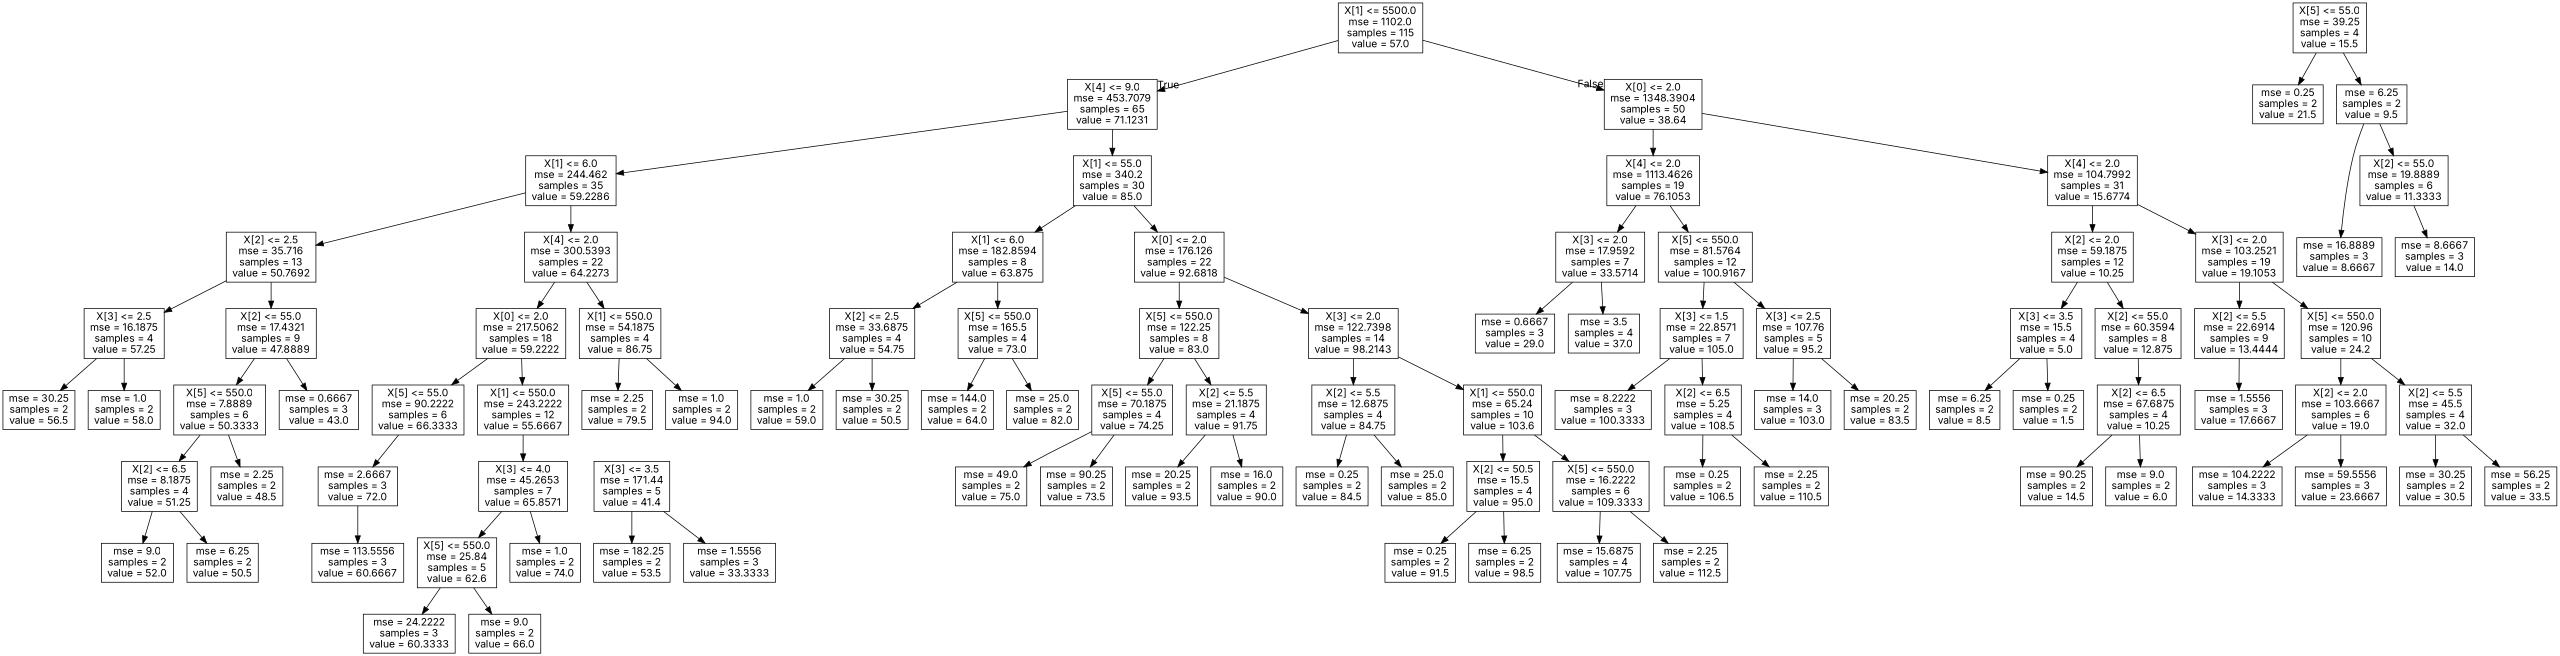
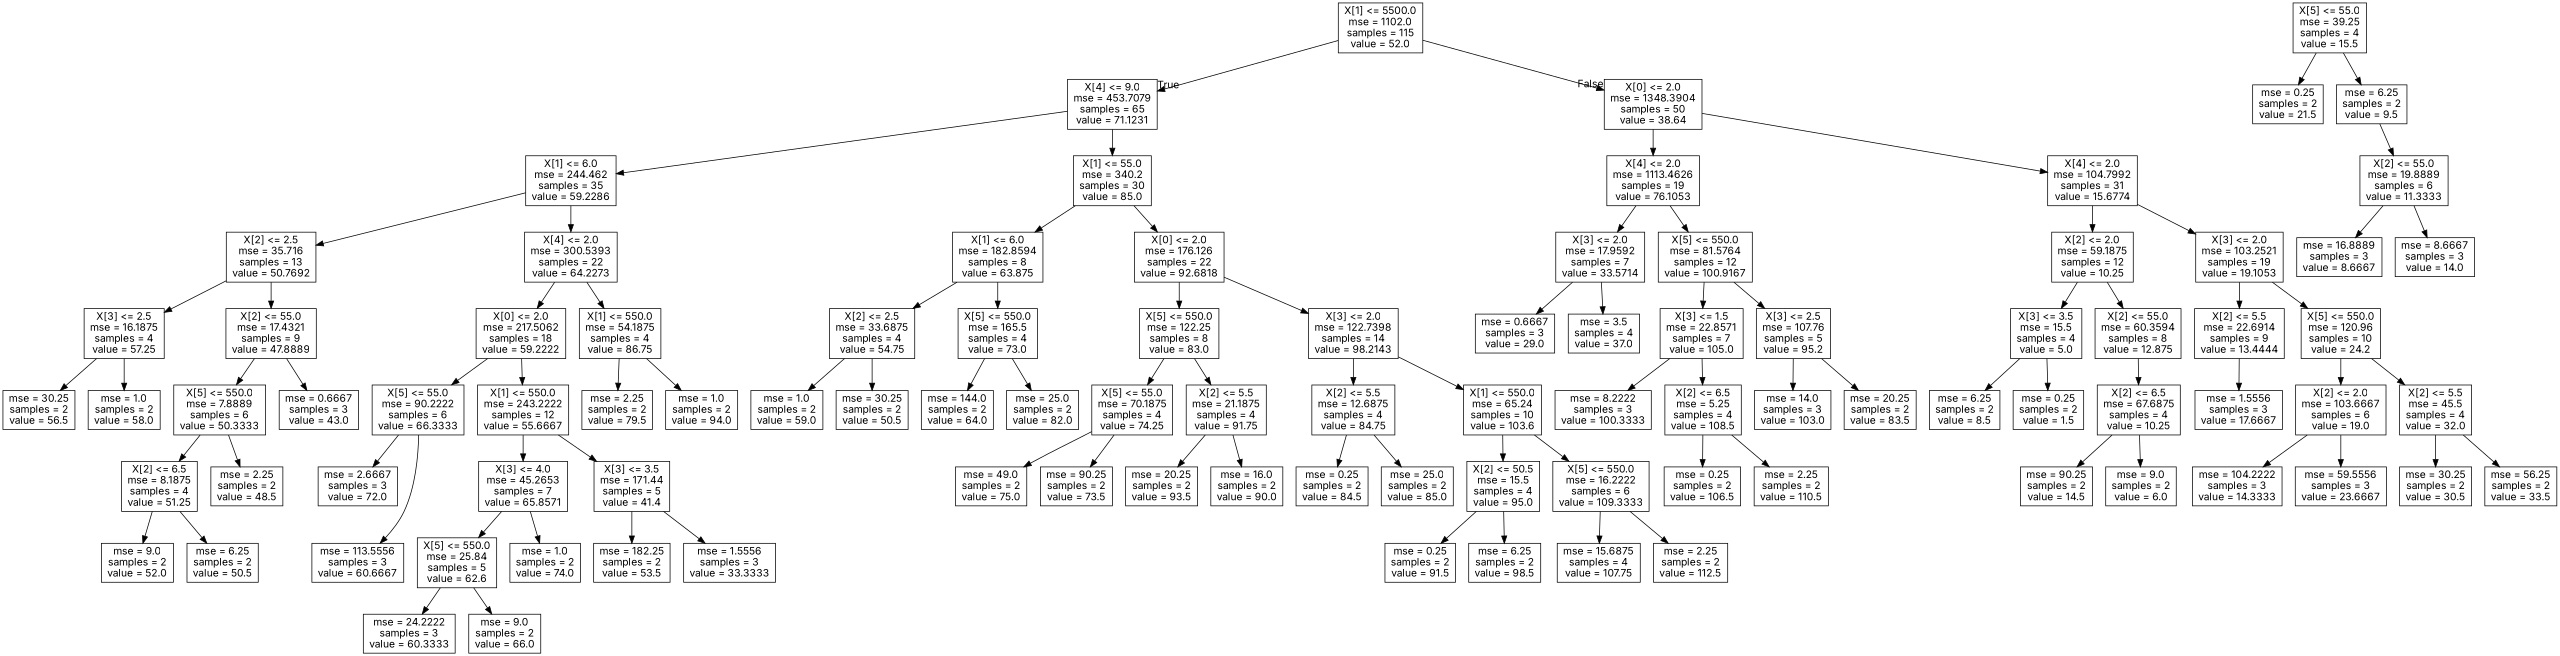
(1381, 28) -> (1381, 28)
(2349, 176) -> (2372, 219)
none -> (574, 446)
(358, 521) -> (412, 490)
